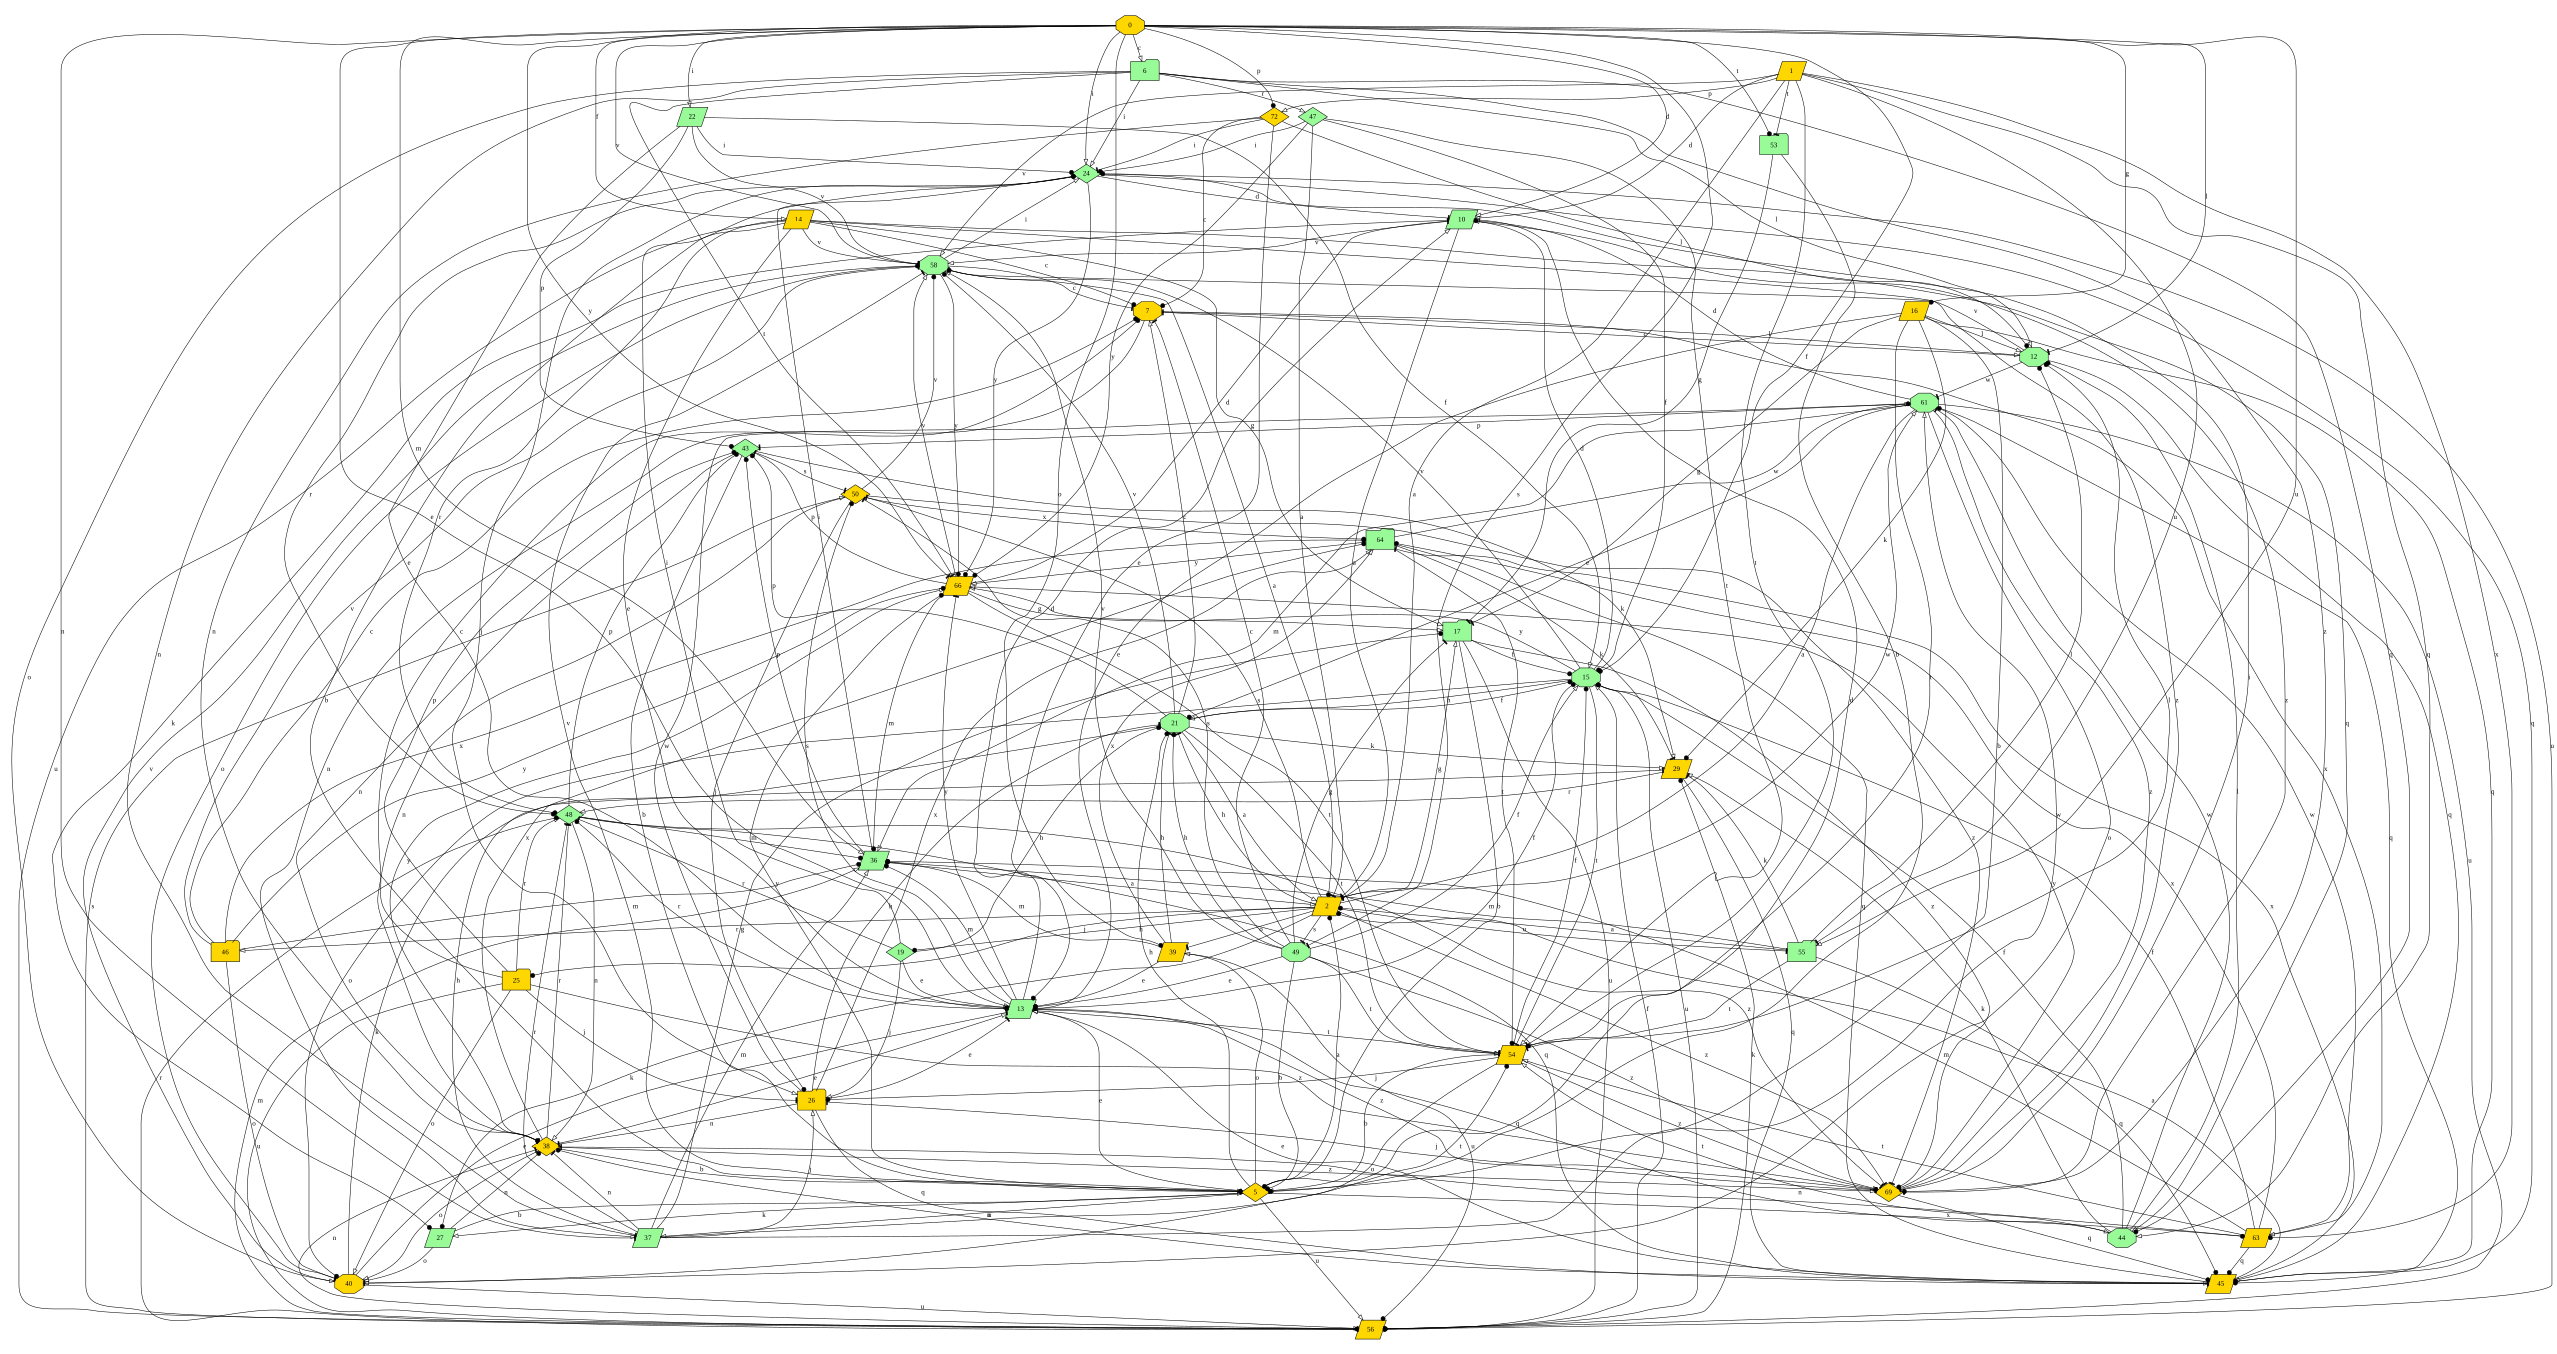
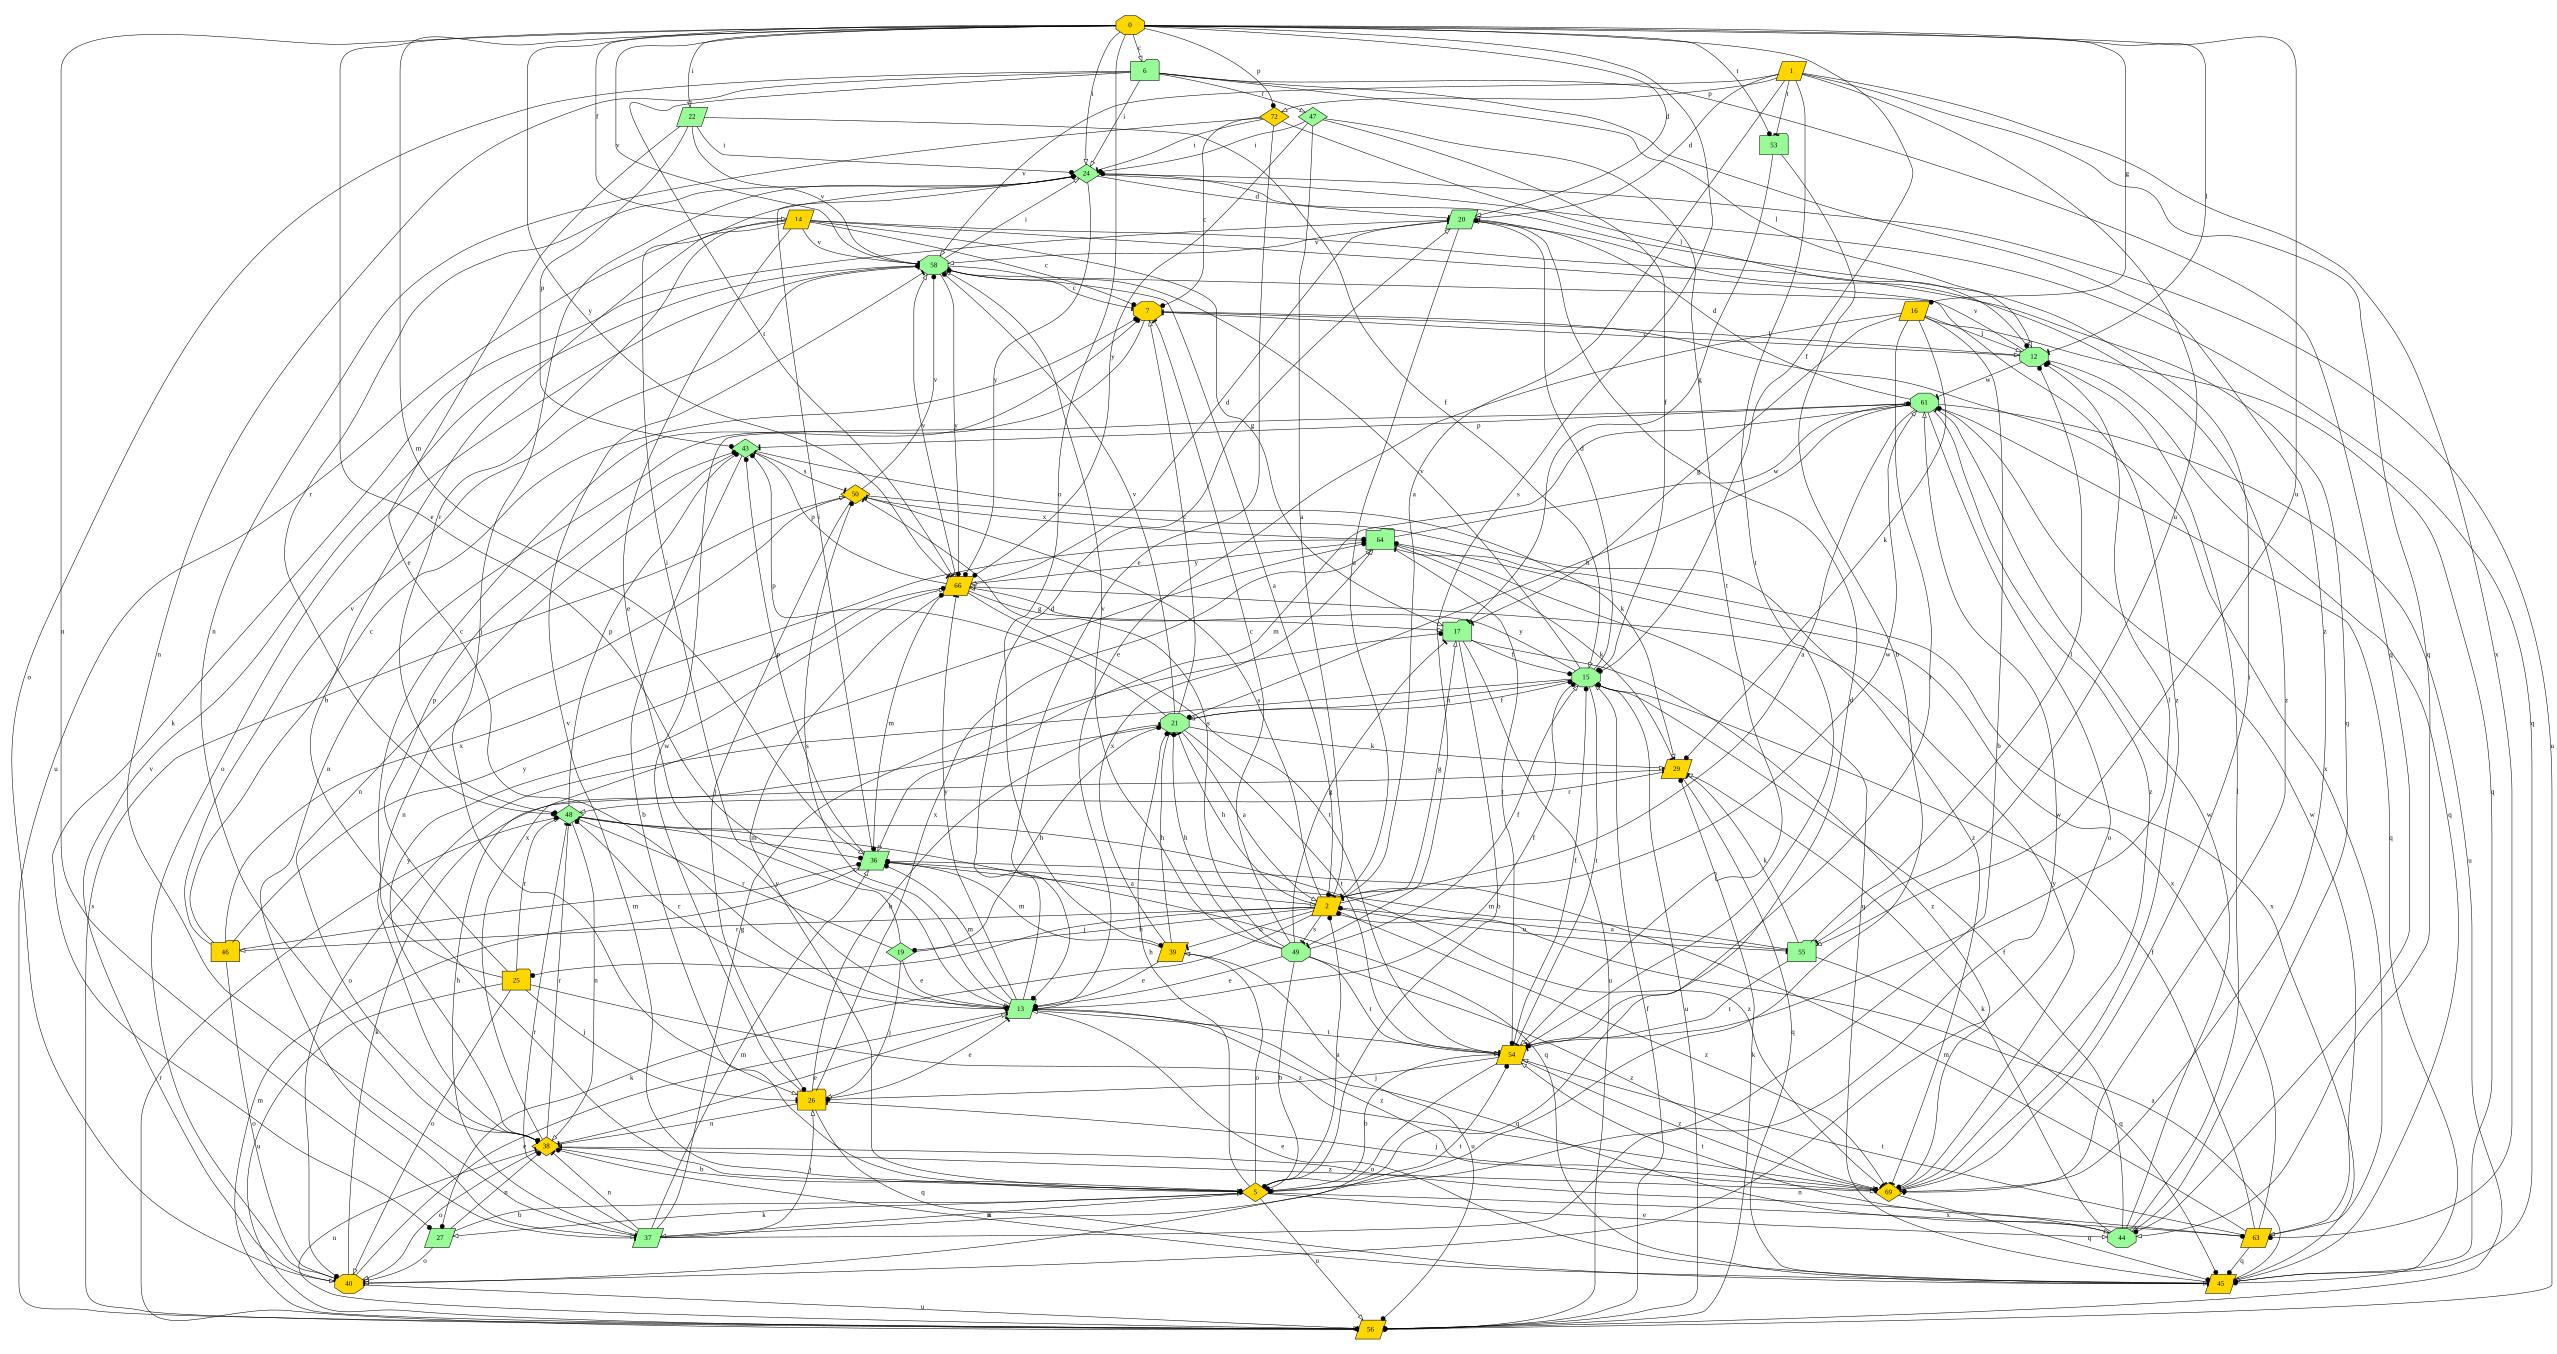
(1462, 219) -> (1462, 219)
(1588, 563) -> (1588, 563)
(1099, 1138) -> (1685, 1221)
